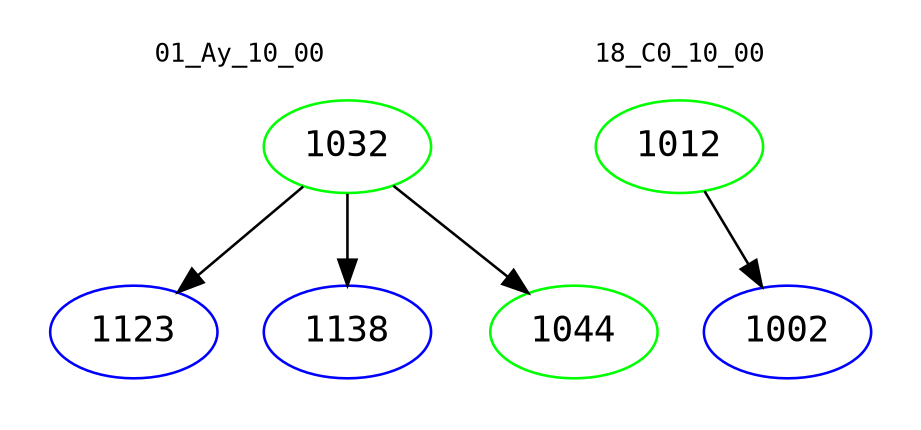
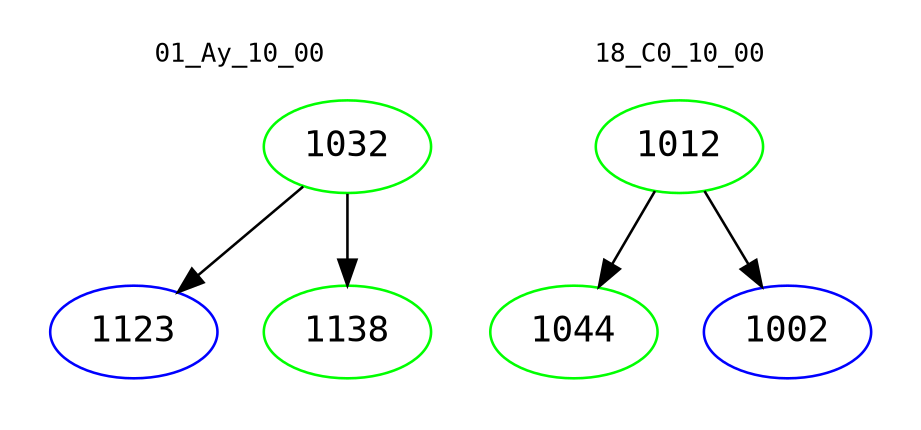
(433, 218) -> (634, 228)
(347, 332) -> (347, 332)
